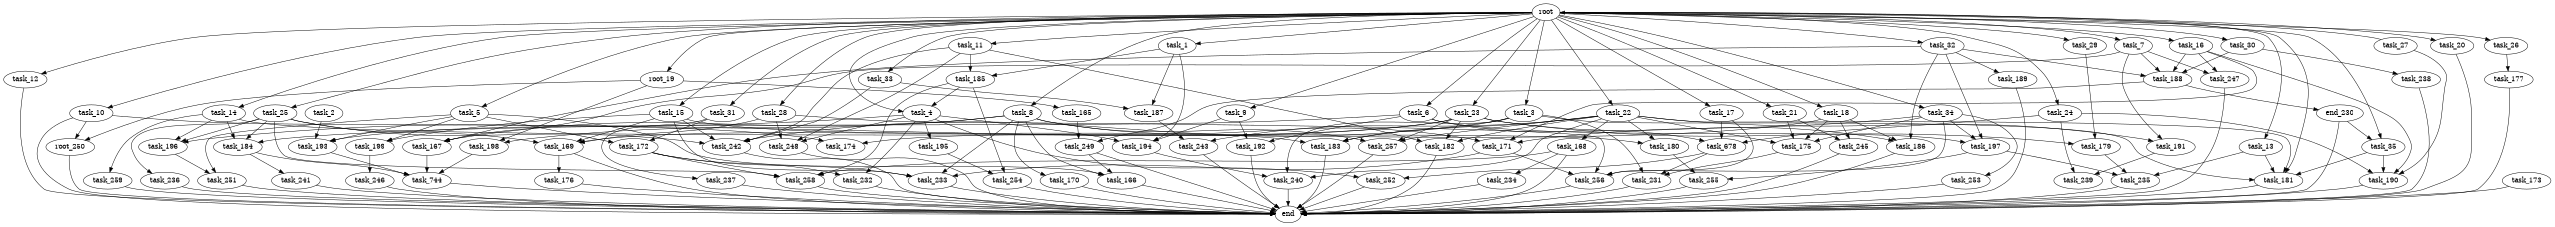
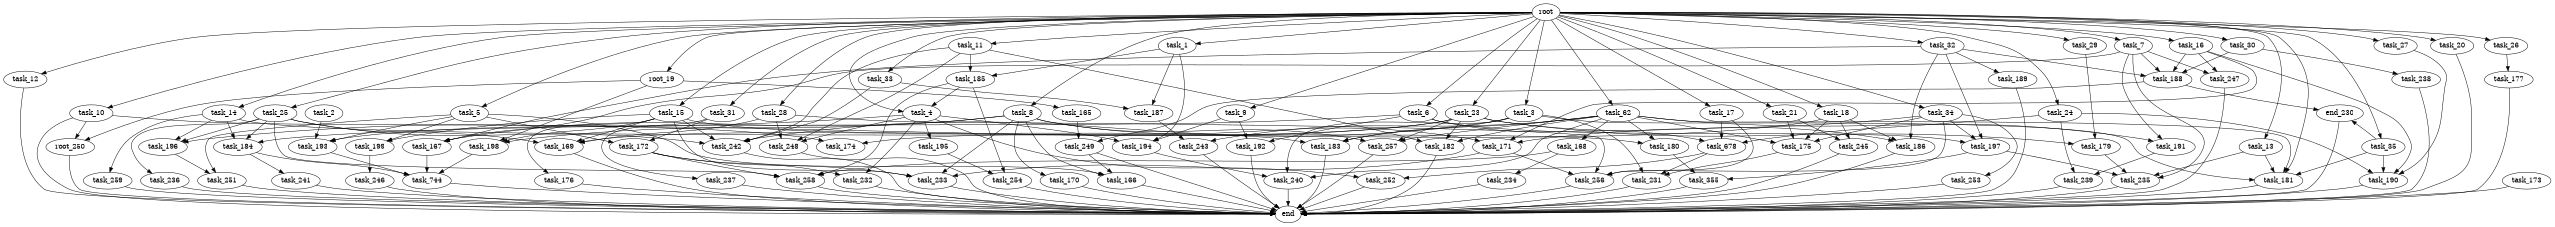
(1974, 16) -> (1967, 16)
(1618, 113) -> (1618, 113)
none -> (2182, 121)
(2357, 129) -> (2366, 131)
none -> (581, 130)
(559, 162) -> (572, 126)
(1704, 181) -> (1704, 181)
(1458, 204) -> (1684, 209)
